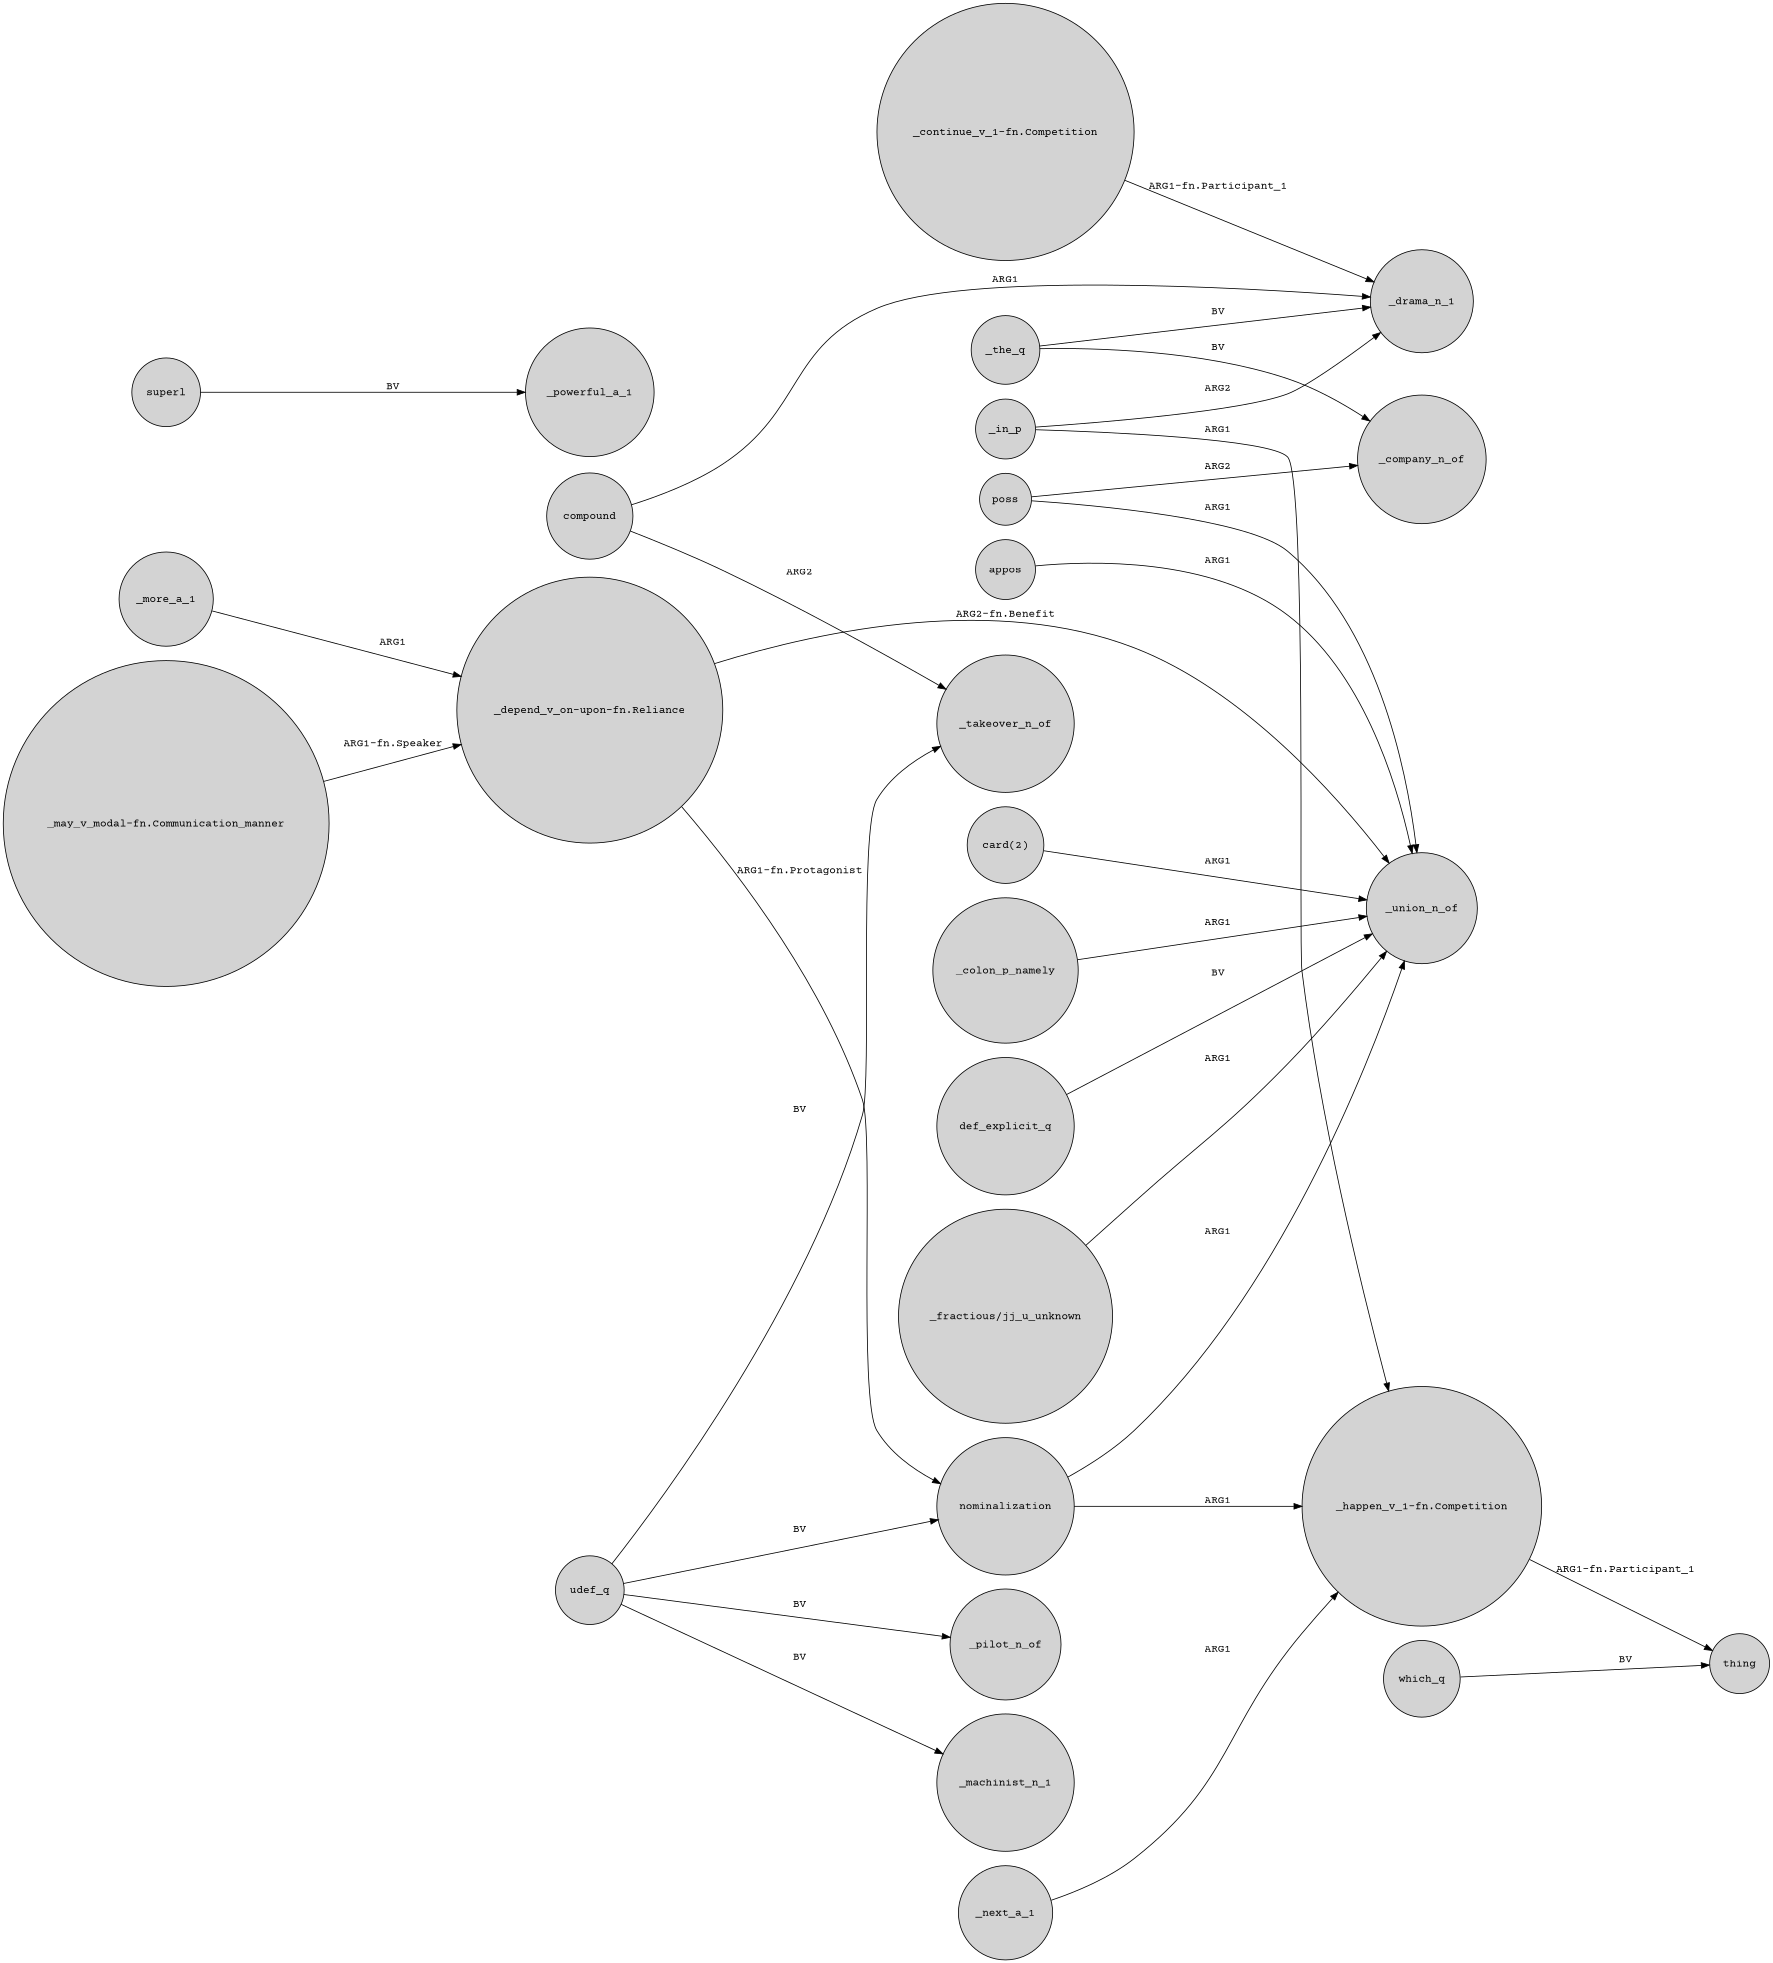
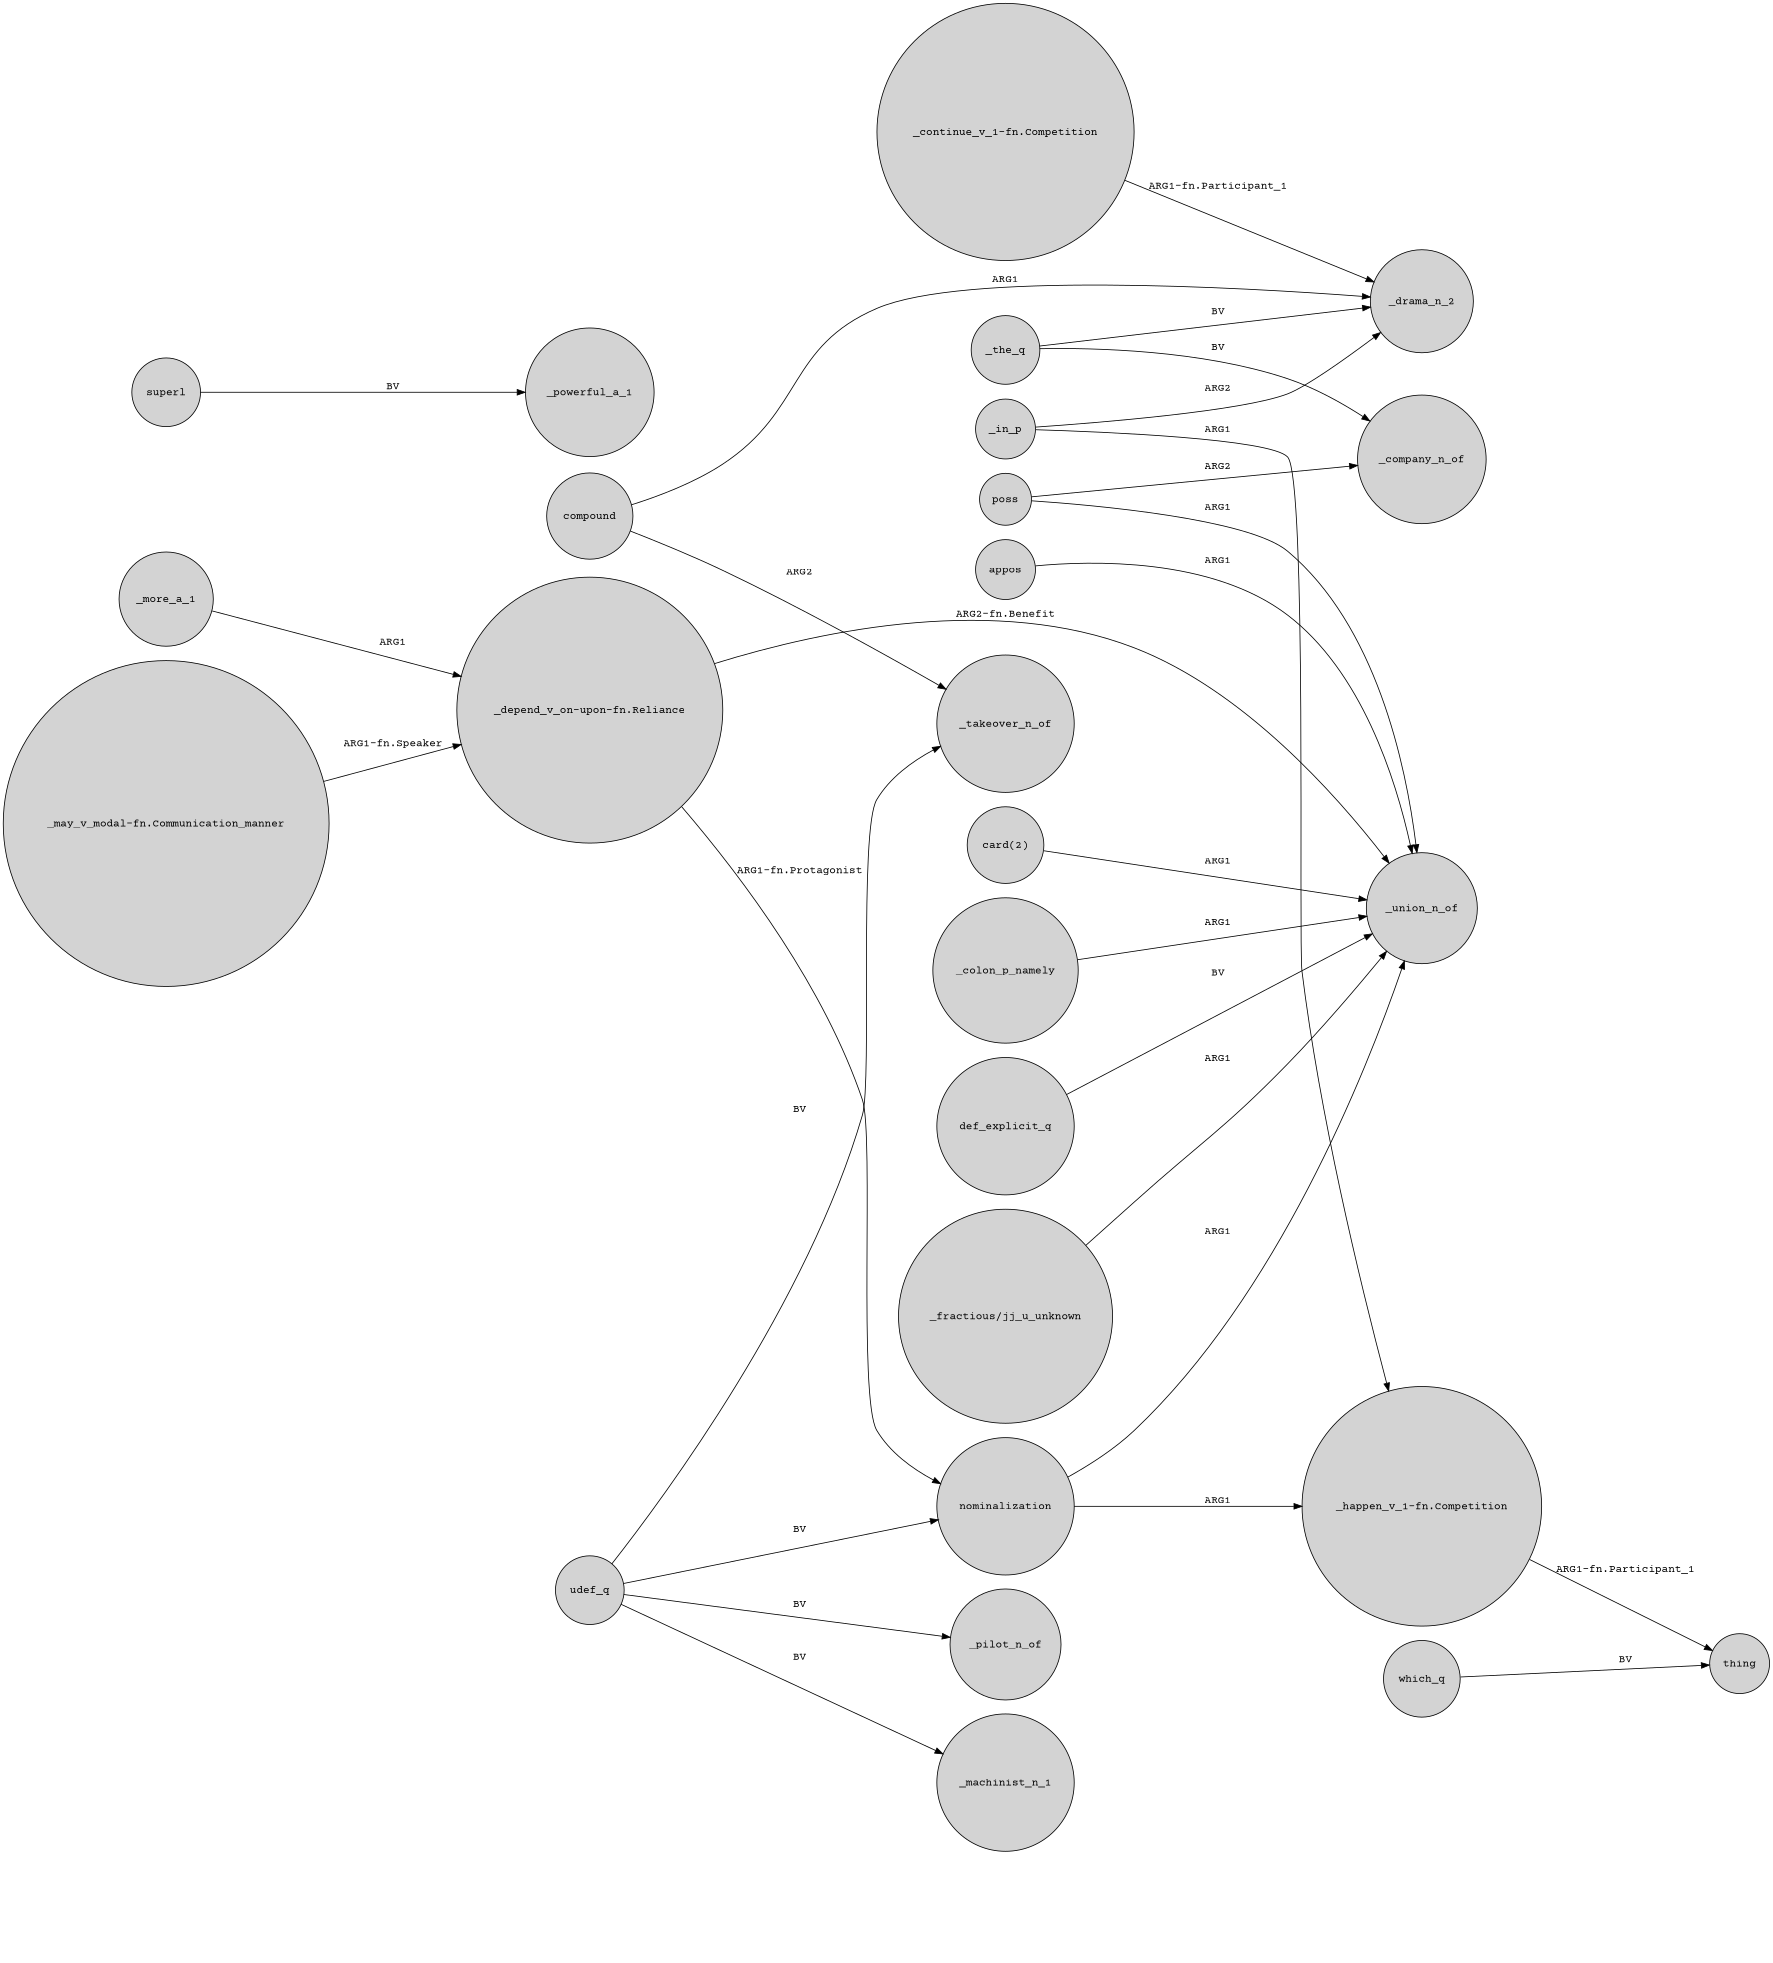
(1422, 301) -> (1422, 301)
(1006, 1913) -> none
